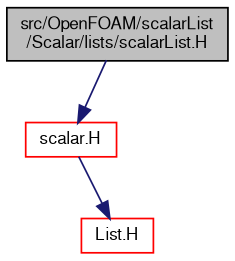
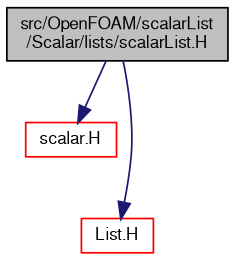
(90, 180) -> (132, 131)
